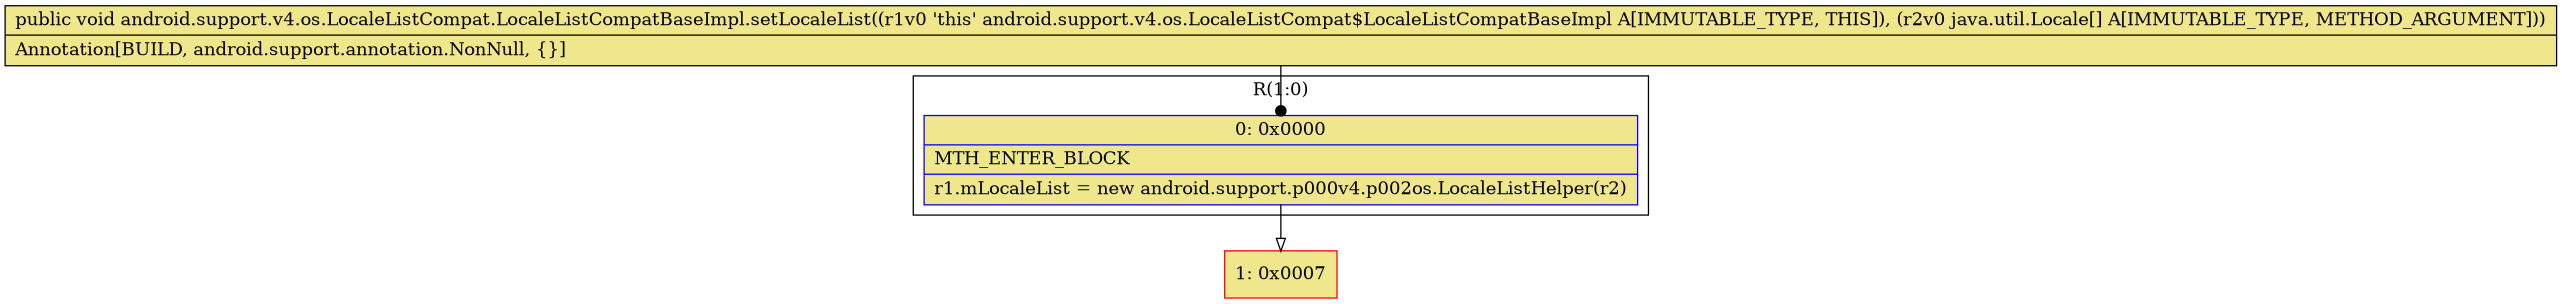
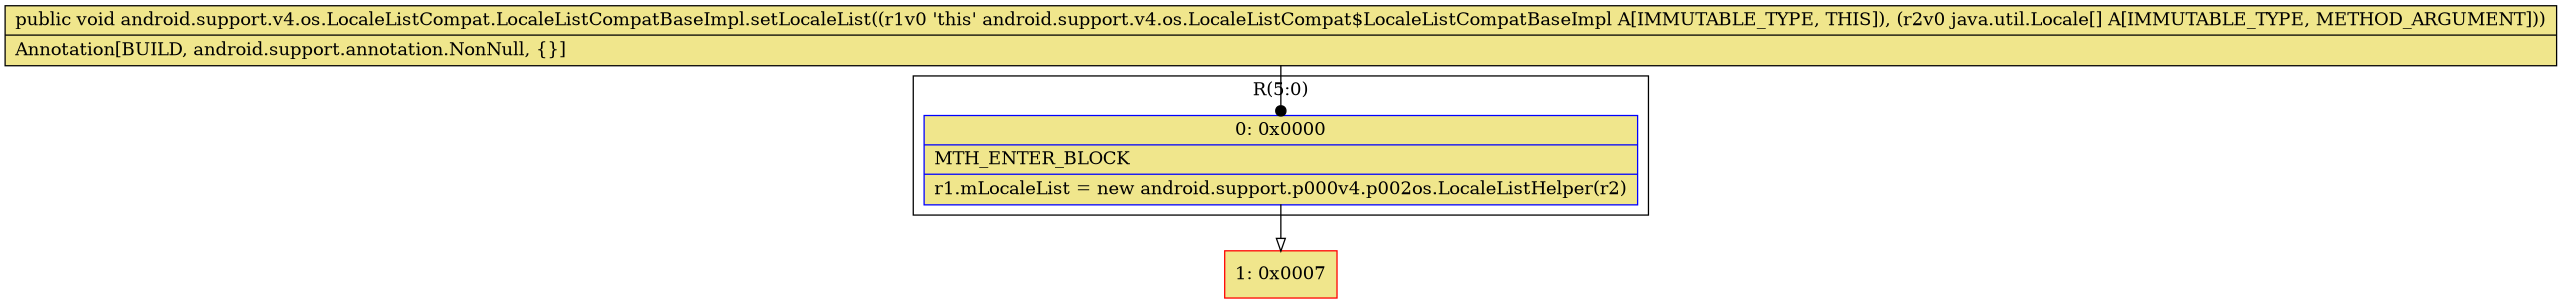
(1281, 91) -> (1281, 91)
